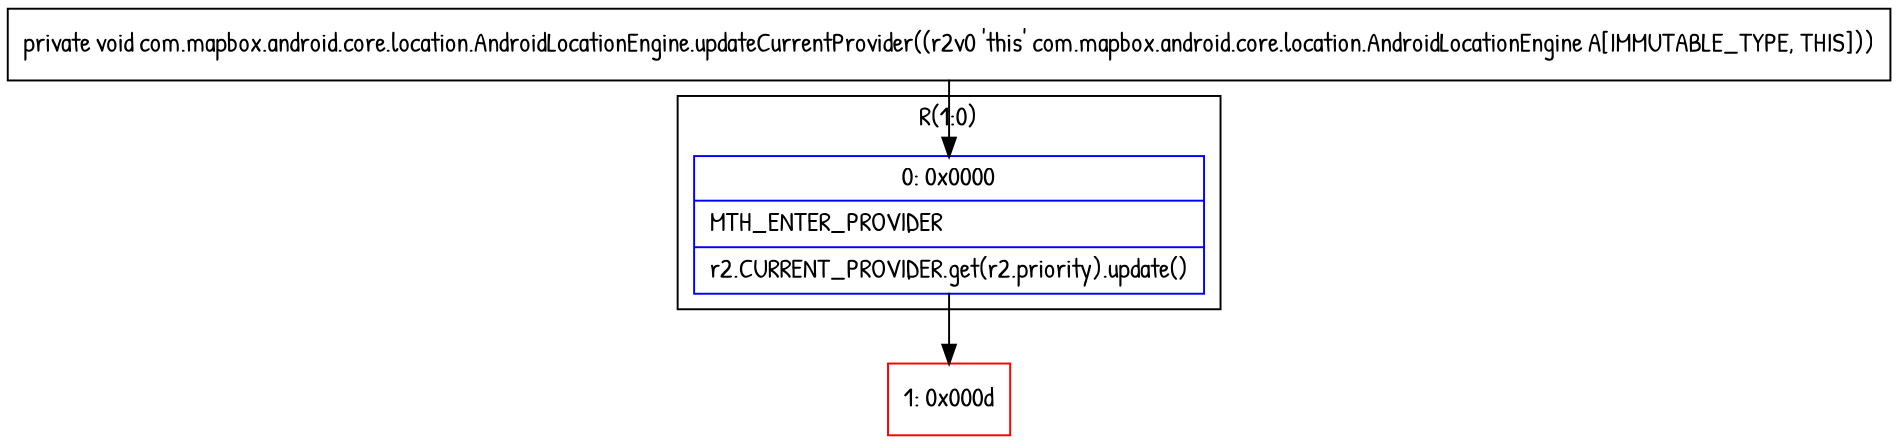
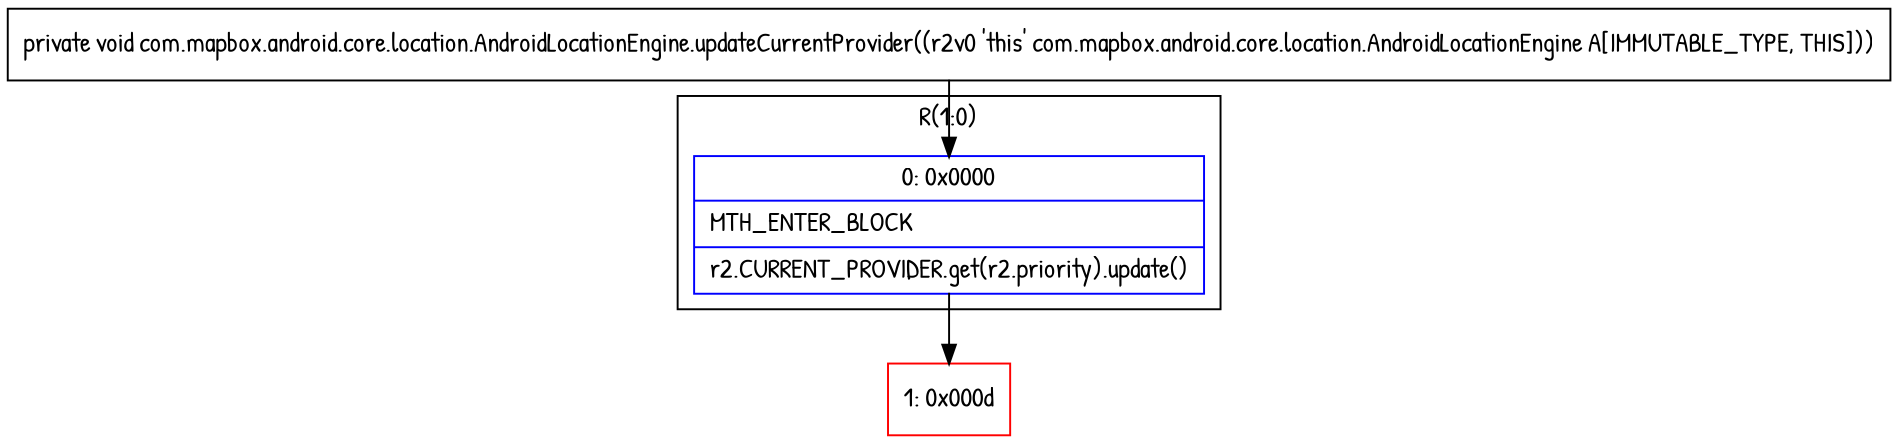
(827, 223) -> (812, 223)
